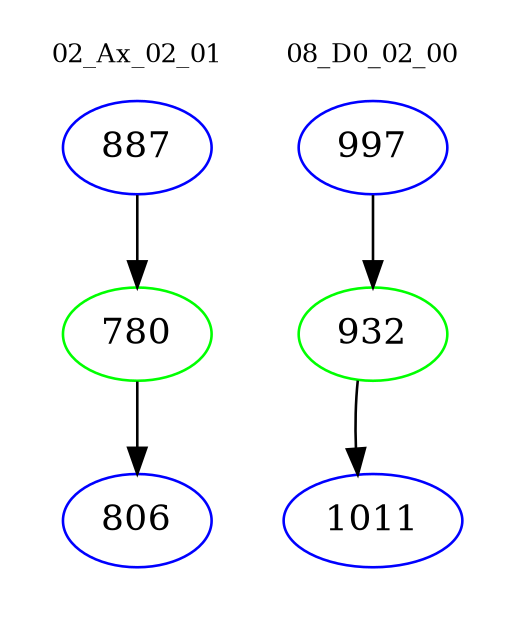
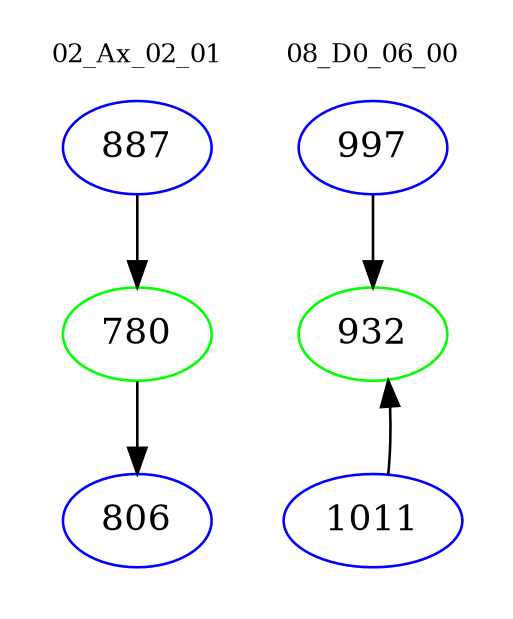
(373, 56) -> (373, 56)
(356, 414) -> (390, 441)
